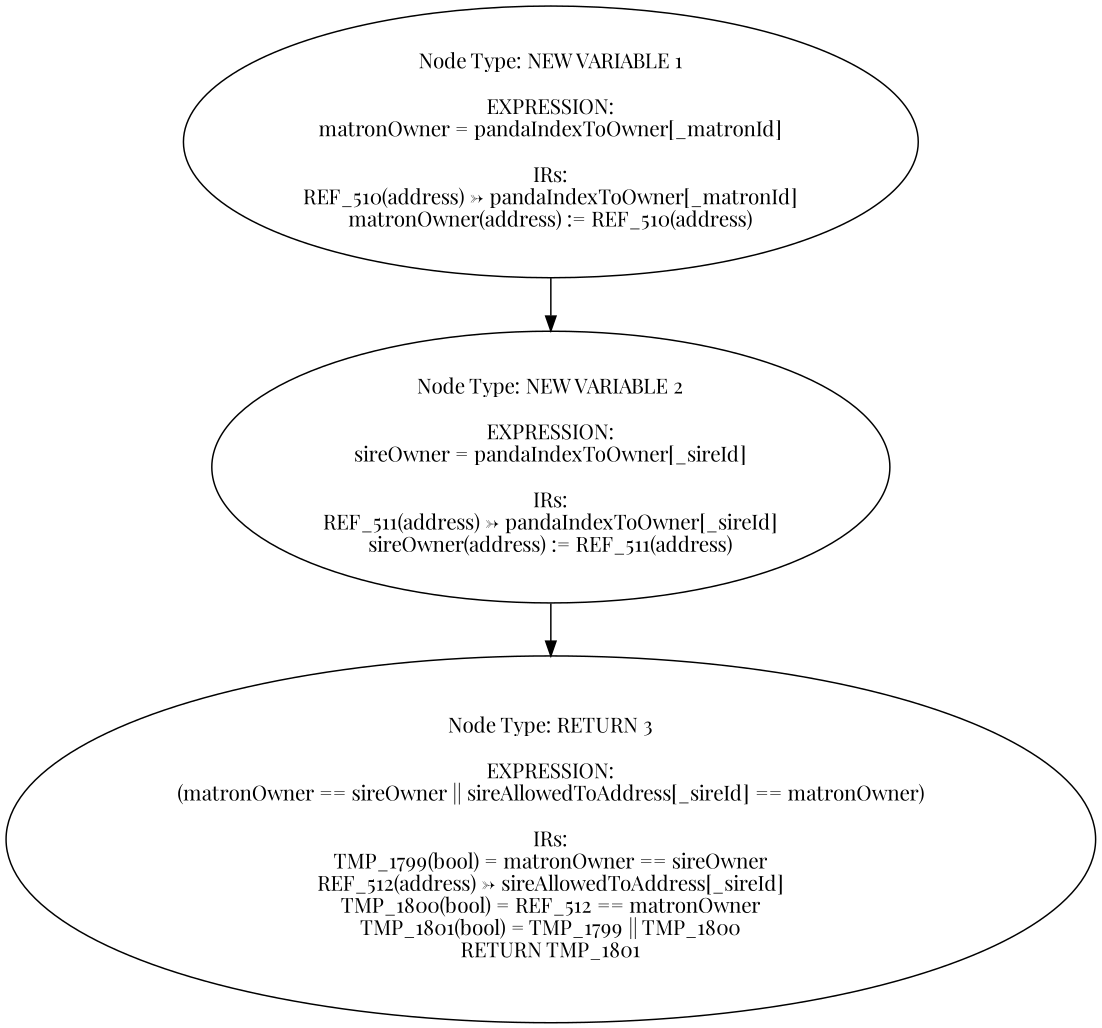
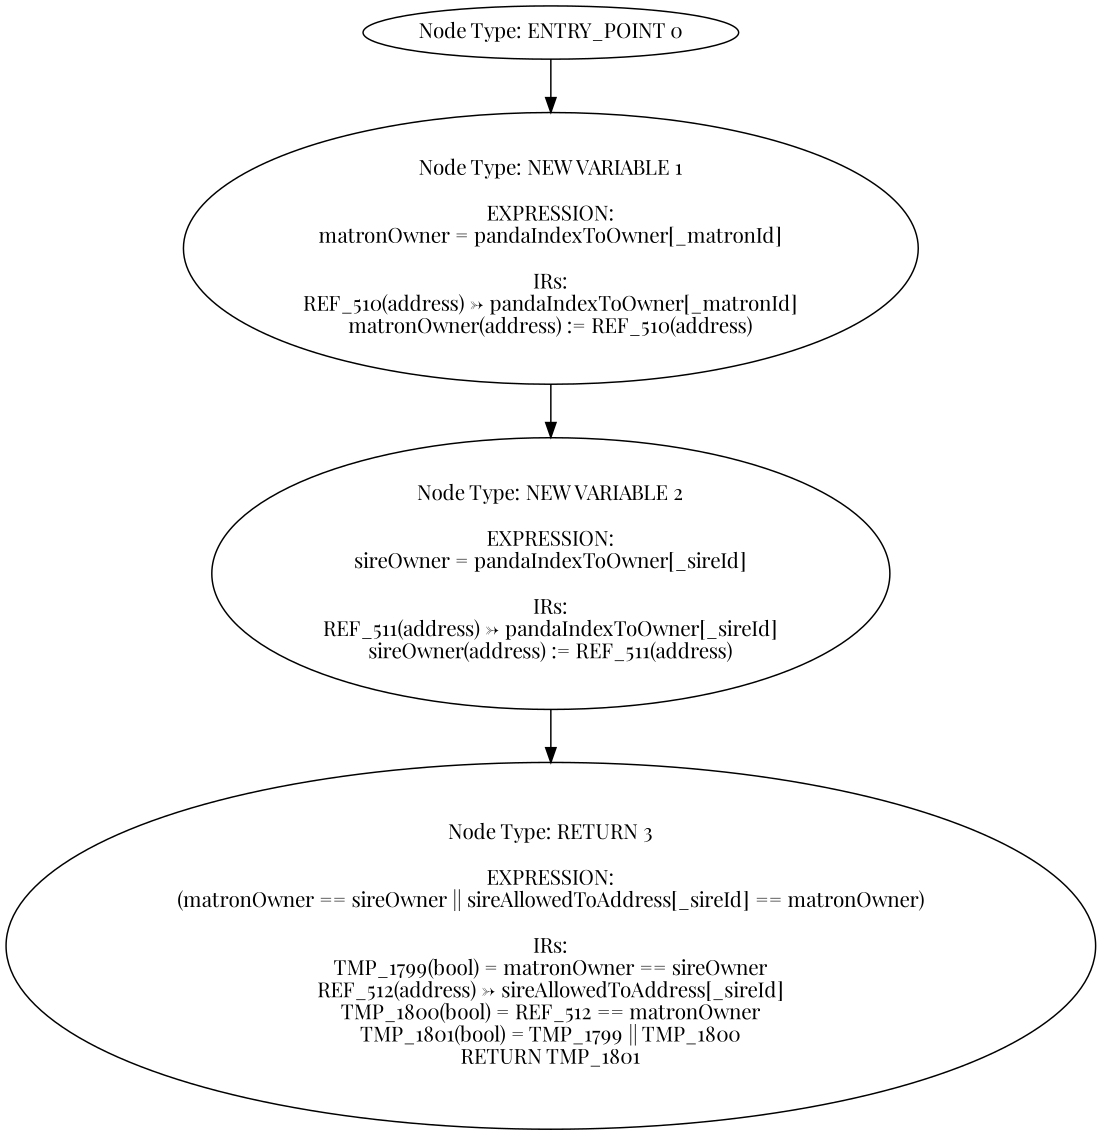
none -> (551, 33)
